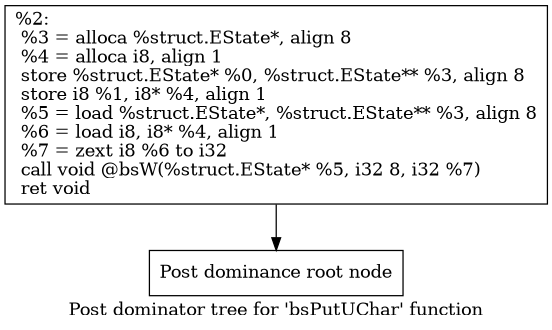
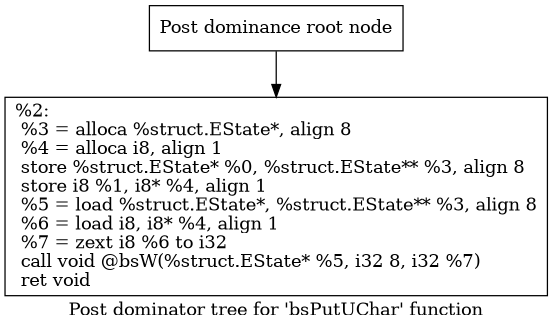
(276, 221) -> (276, 68)
